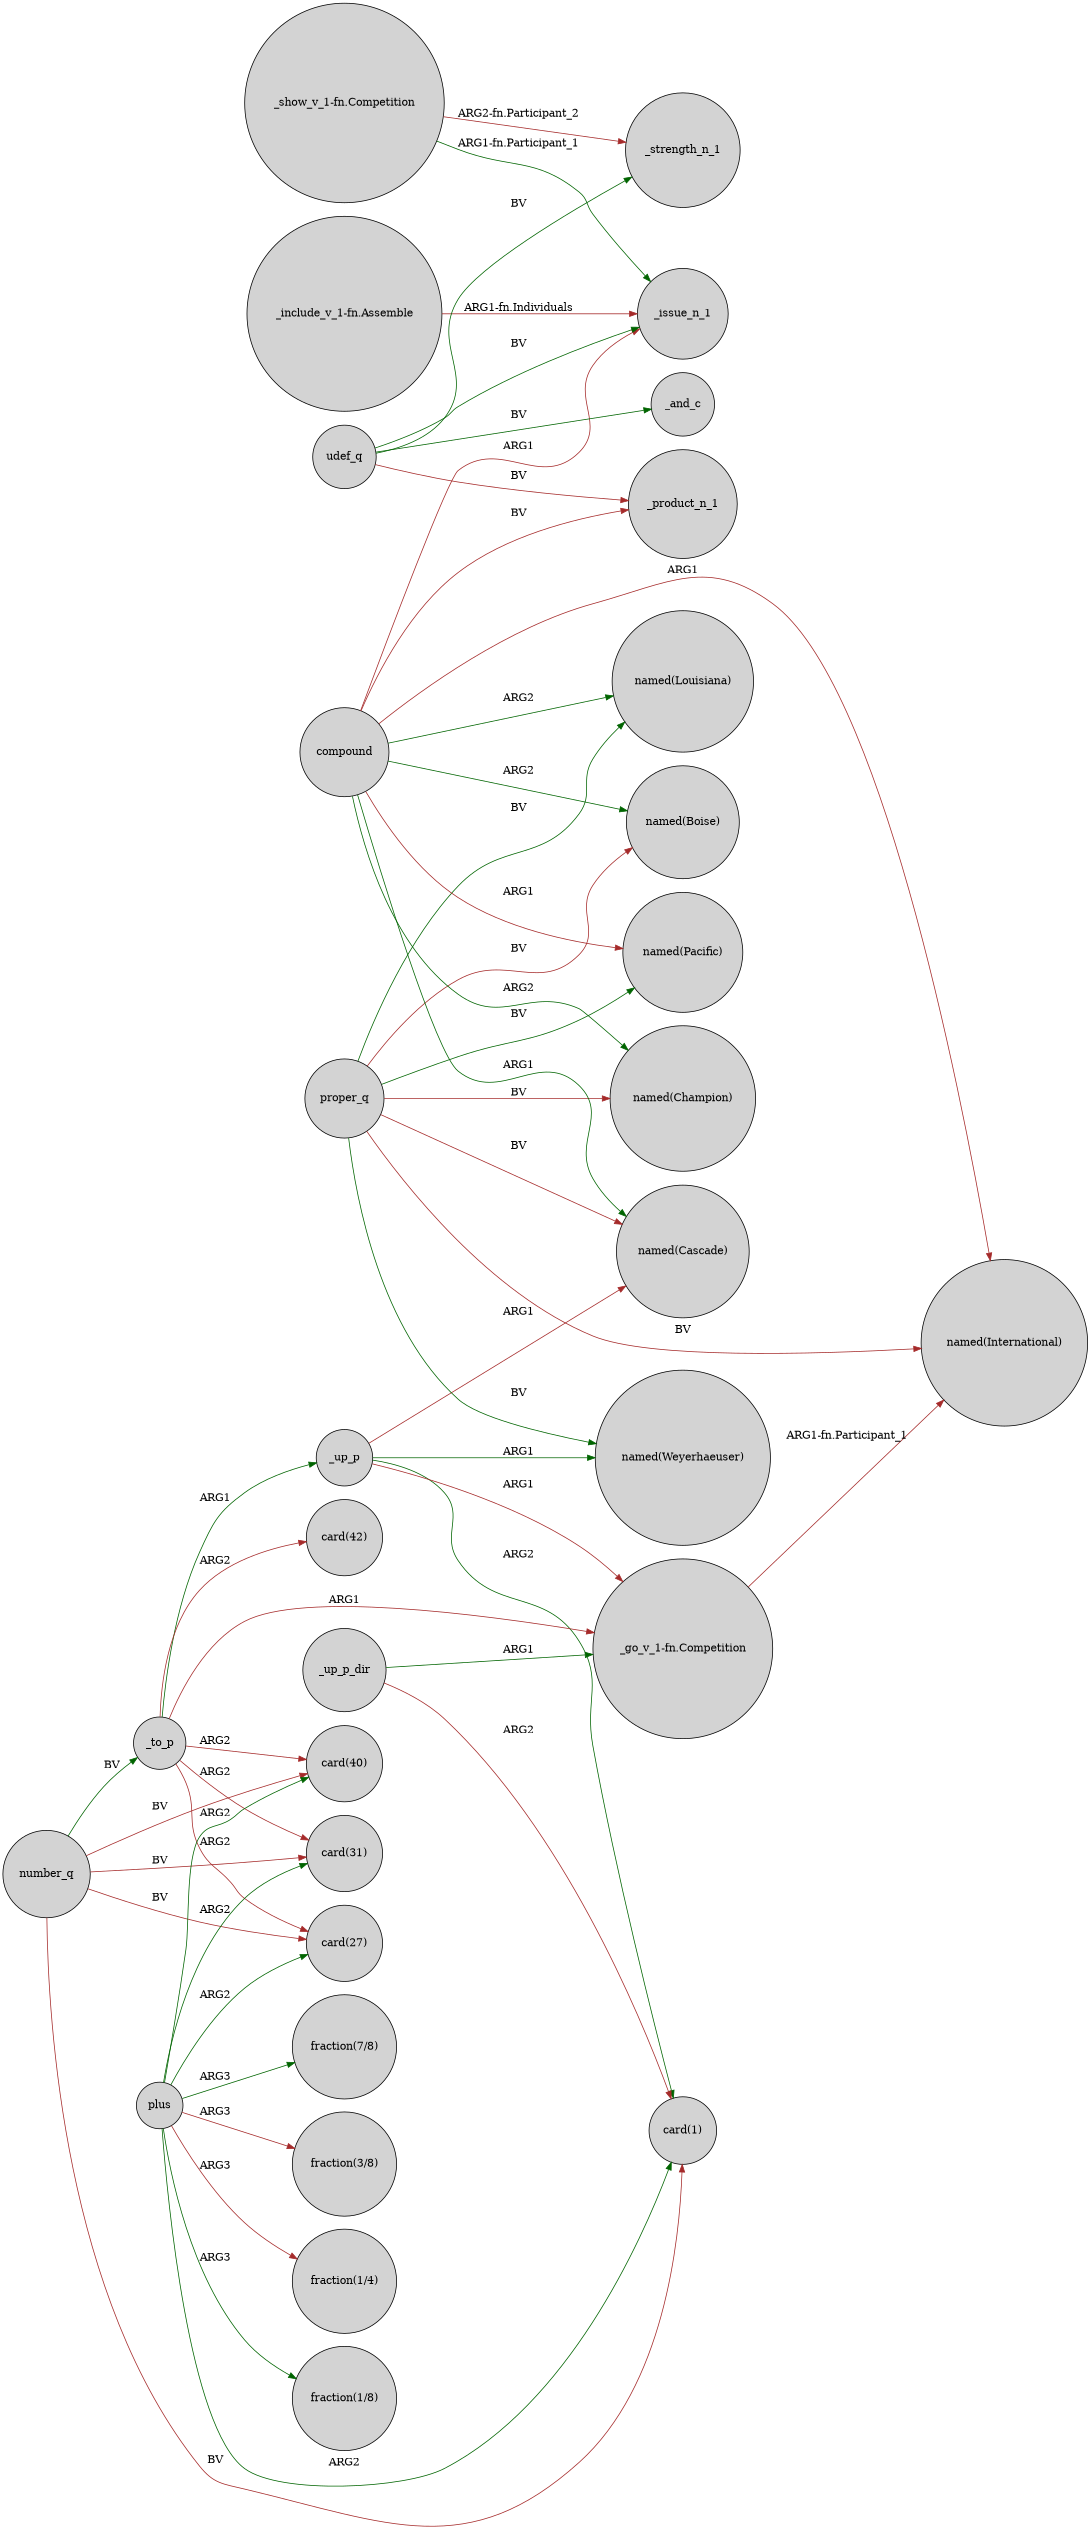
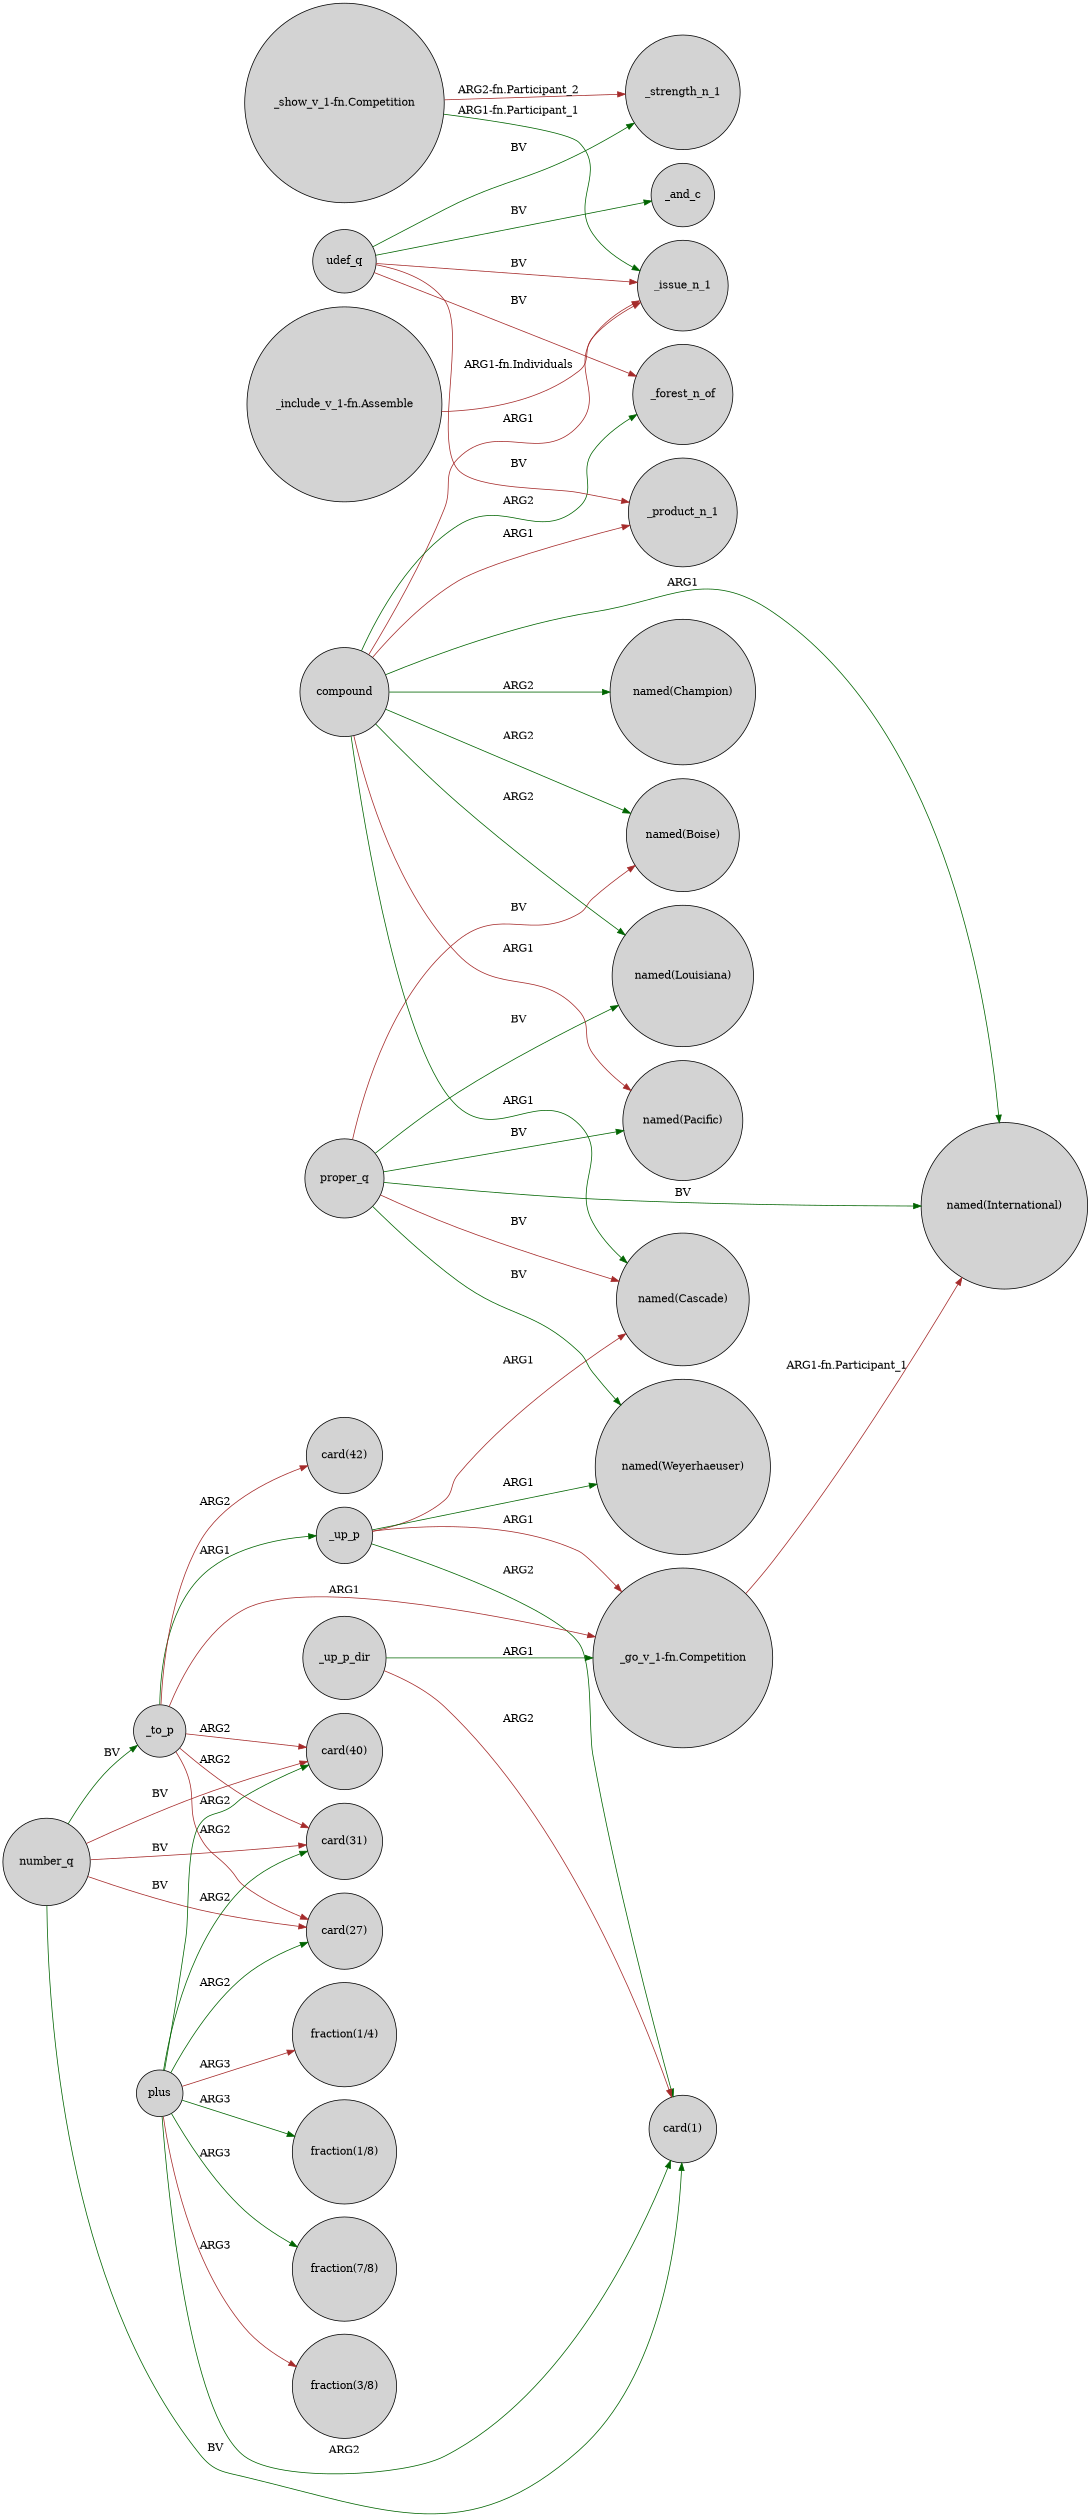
(501, 383) -> (503, 273)
none -> (683, 394)
(519, 514) -> (519, 534)
(845, 709) -> (834, 666)
(493, 1098) -> none
(600, 1338) -> (648, 1201)
(264, 2494) -> (259, 2481)
